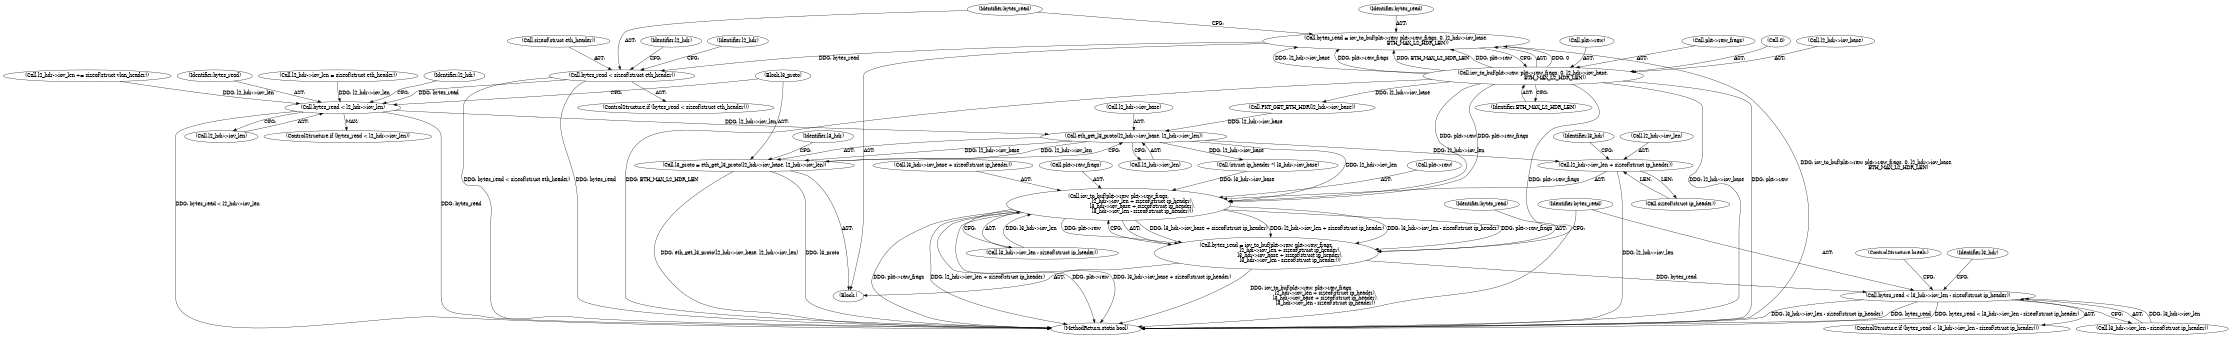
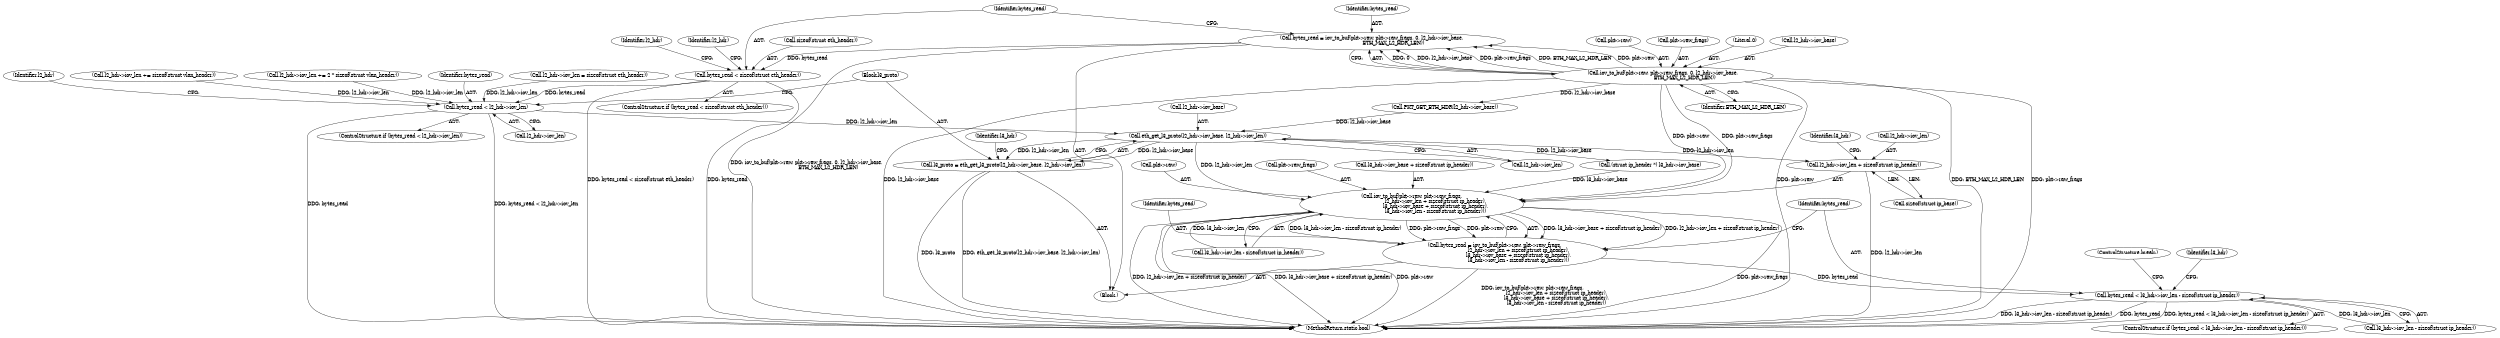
(1776, 41) -> (1745, 41)
none -> (333, 76)
(353, 122) -> (455, 122)
(1681, 204) -> (1926, 204)
